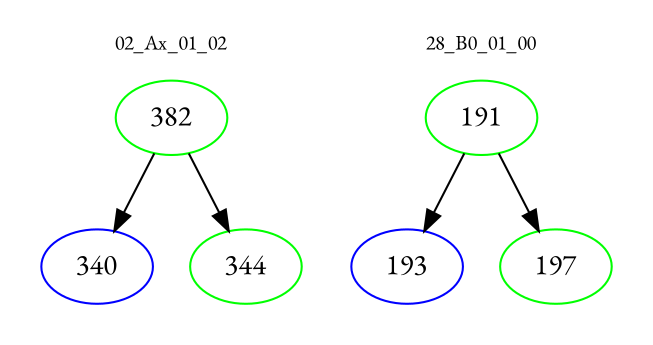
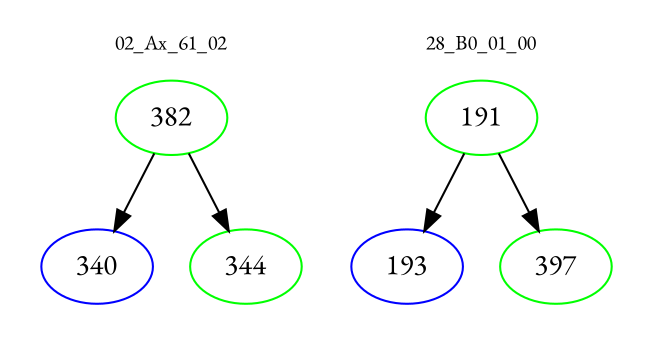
(172, 44) -> (172, 44)
(556, 267) -> (556, 267)
